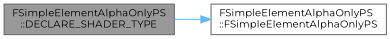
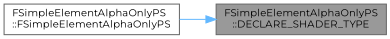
(188, 19) -> (193, 19)
